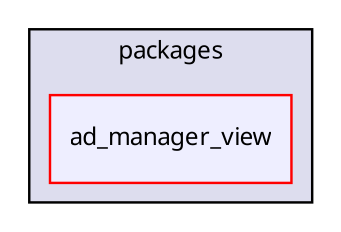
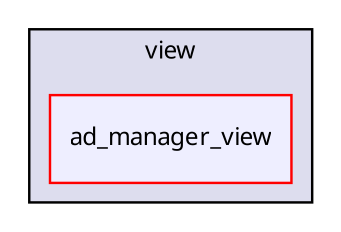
(171, 52) -> (171, 52)
